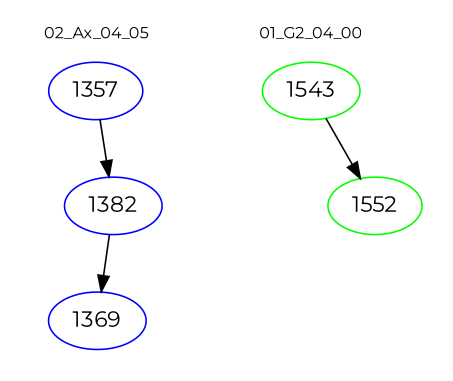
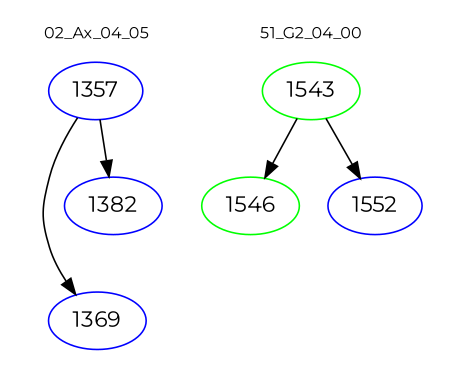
(311, 34) -> (311, 34)
none -> (251, 206)
(375, 206) -> (375, 206)
(107, 255) -> (45, 198)
